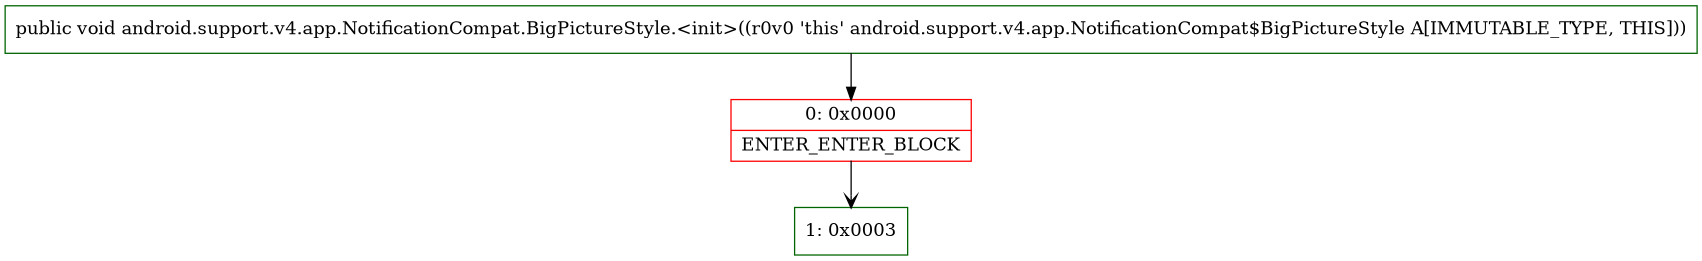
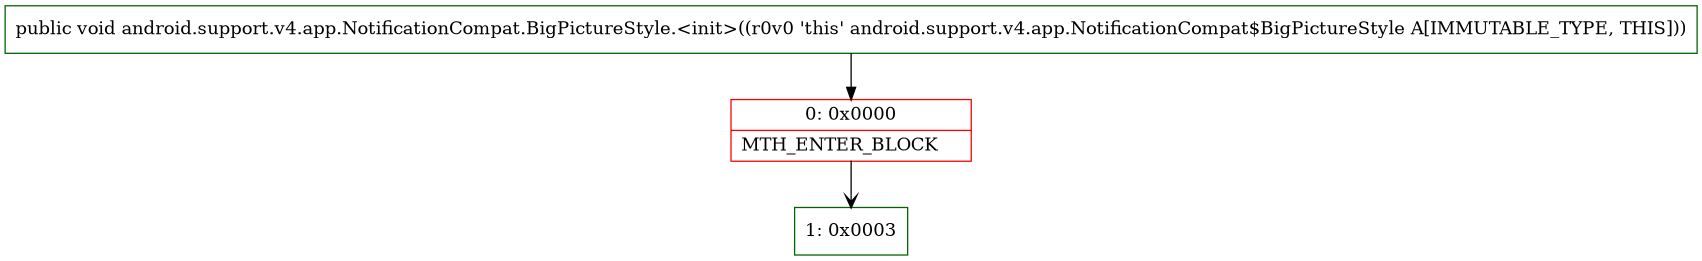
(851, 145) -> (840, 145)
